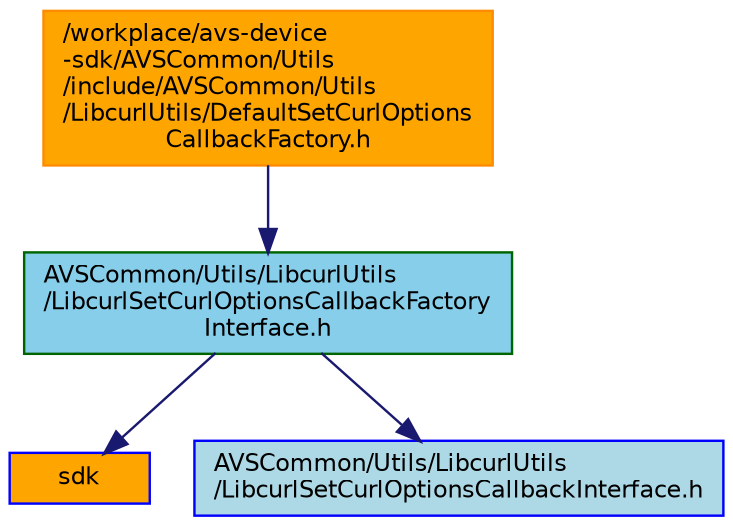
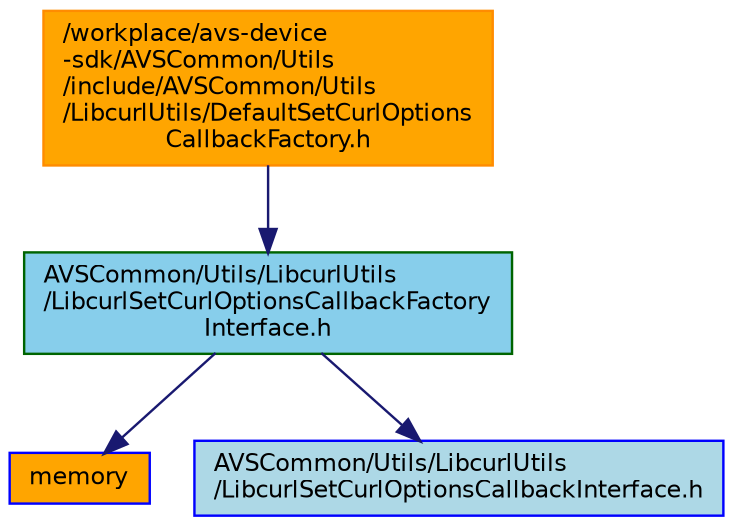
(80, 478) -> (80, 478)
